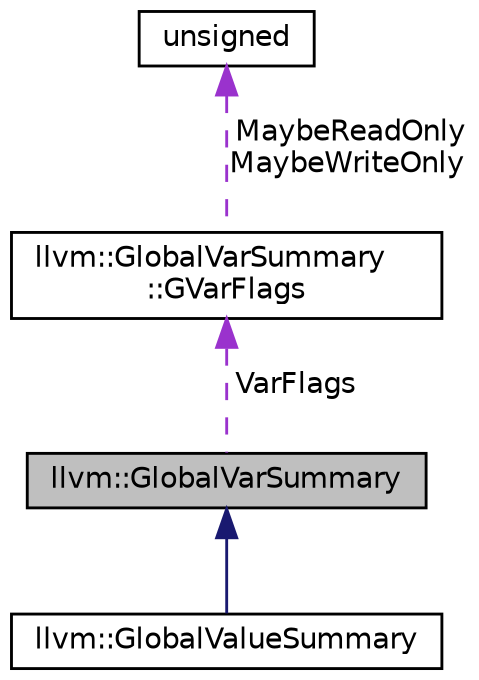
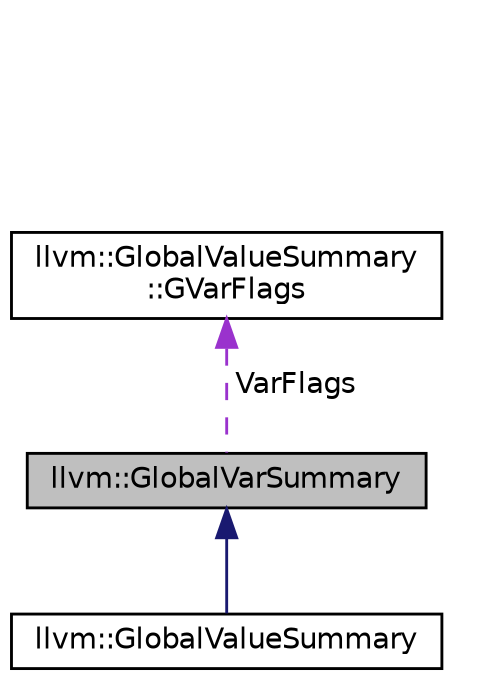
(227, 39) -> none
(227, 275) -> (227, 275)
